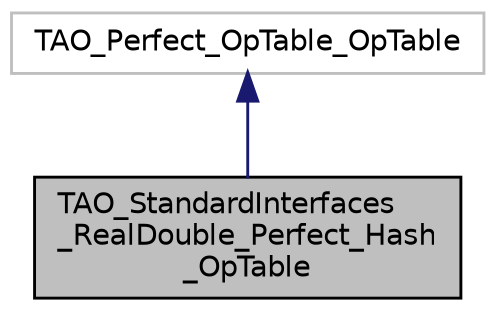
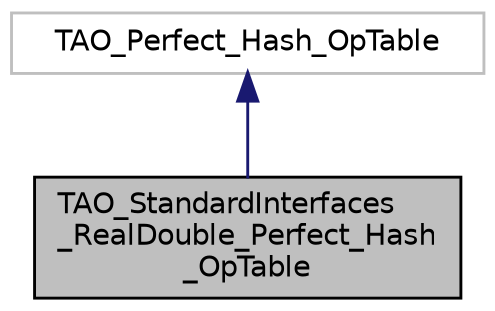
(248, 43) -> (248, 43)
